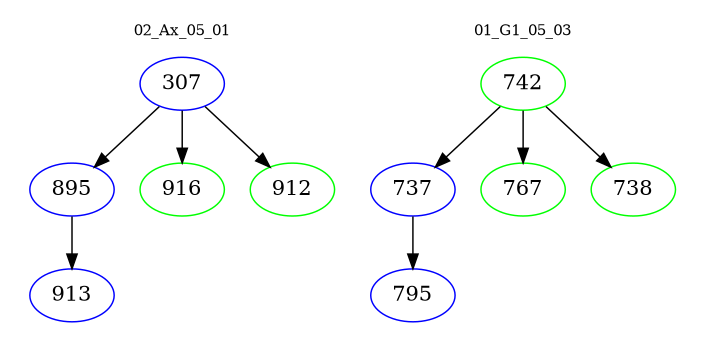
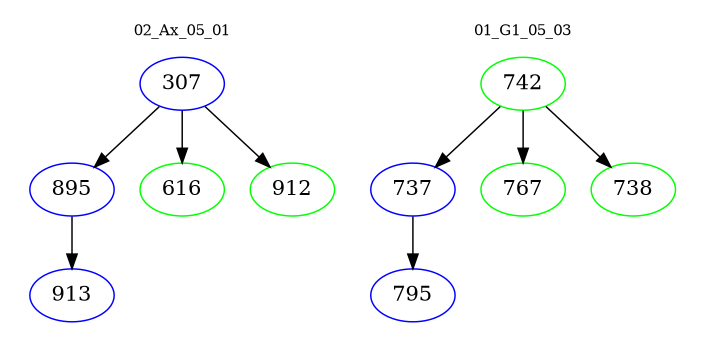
(182, 190) -> (182, 190)
